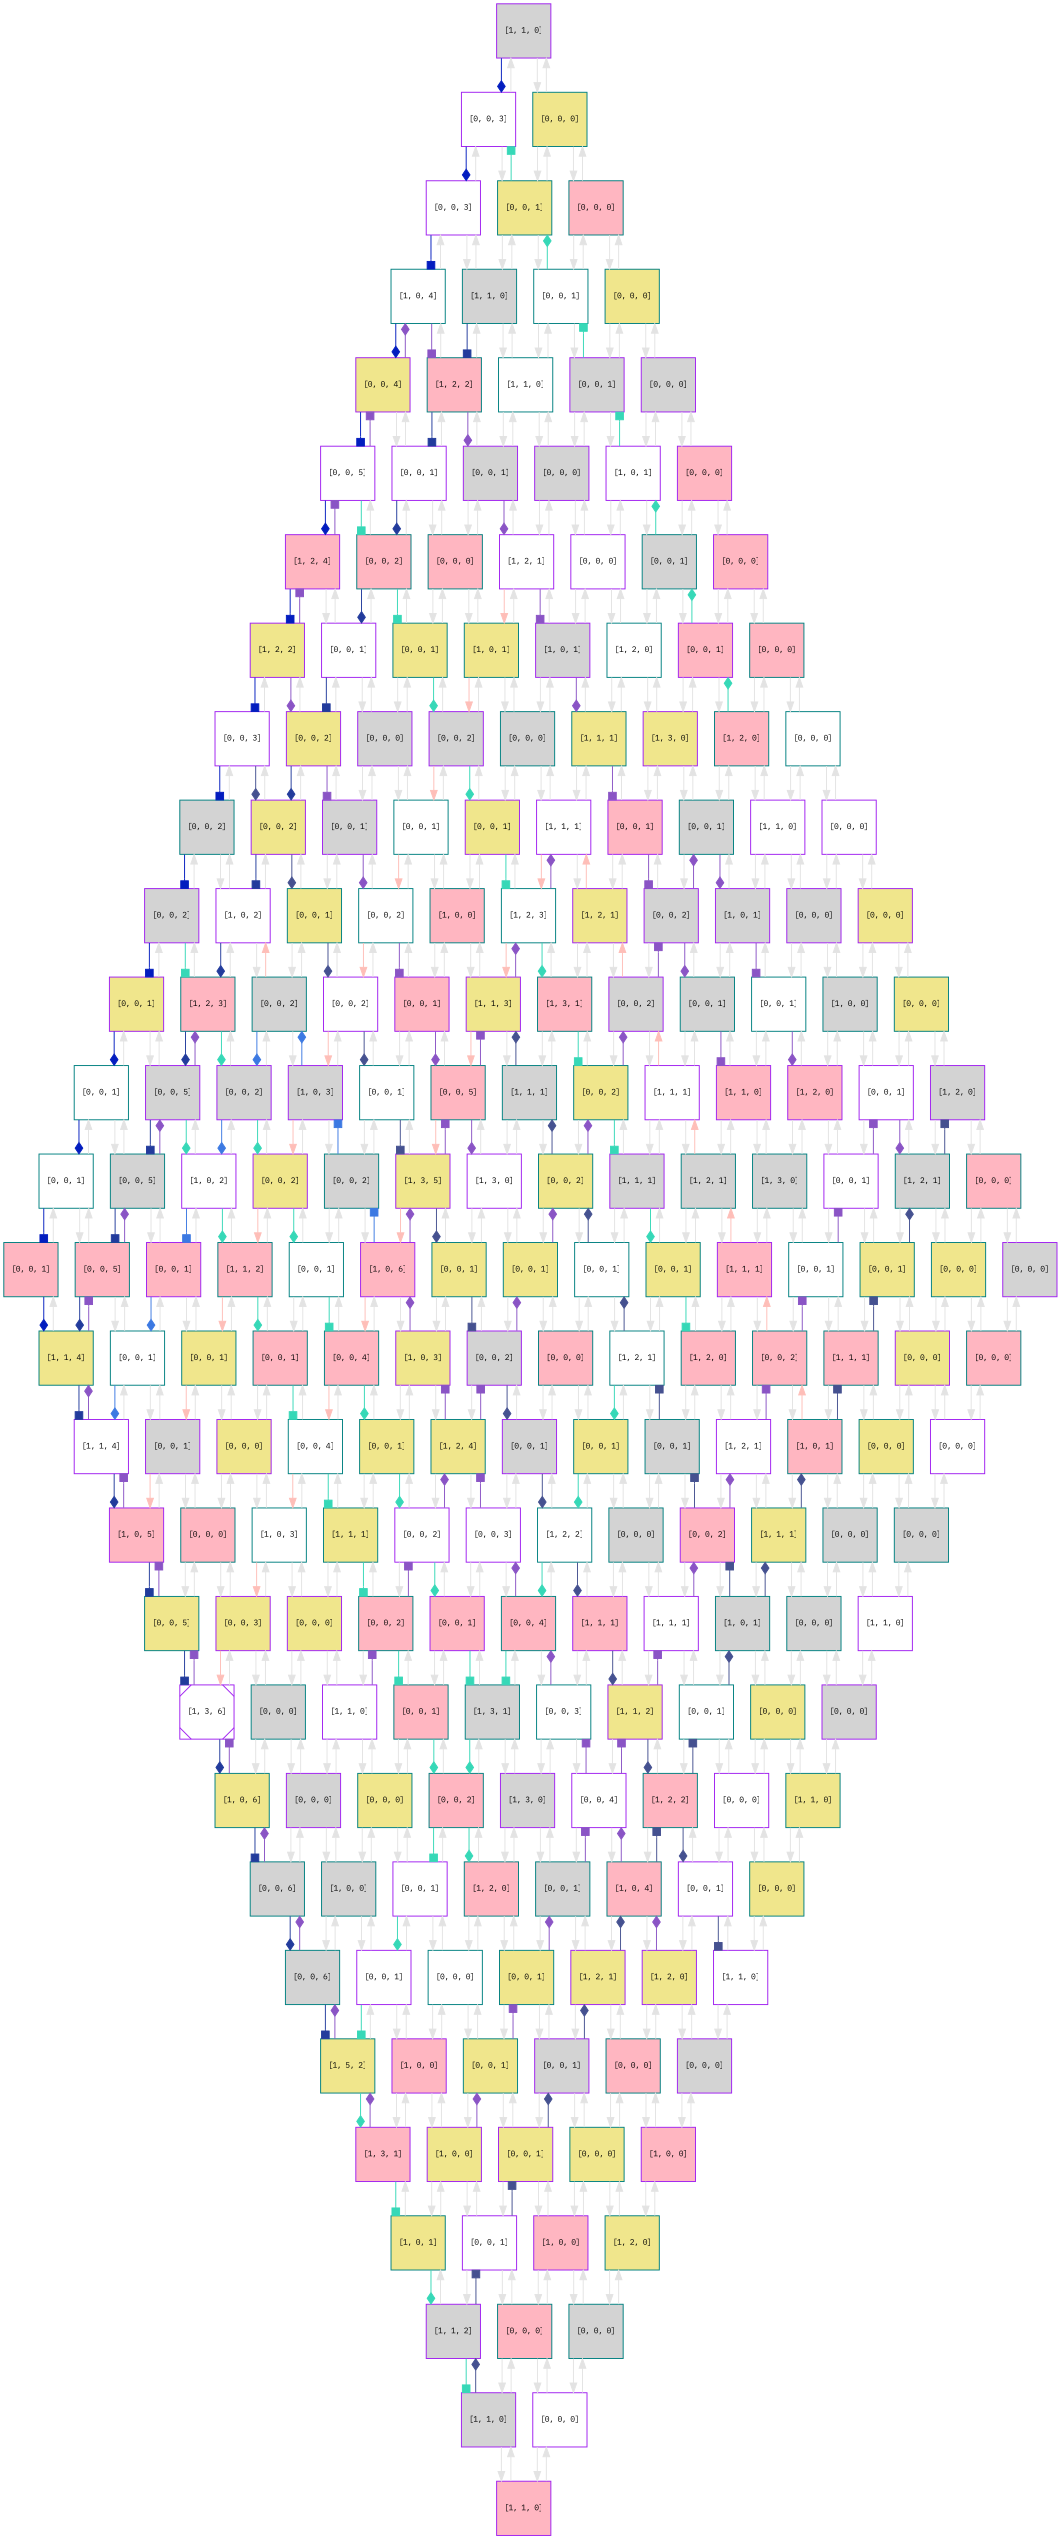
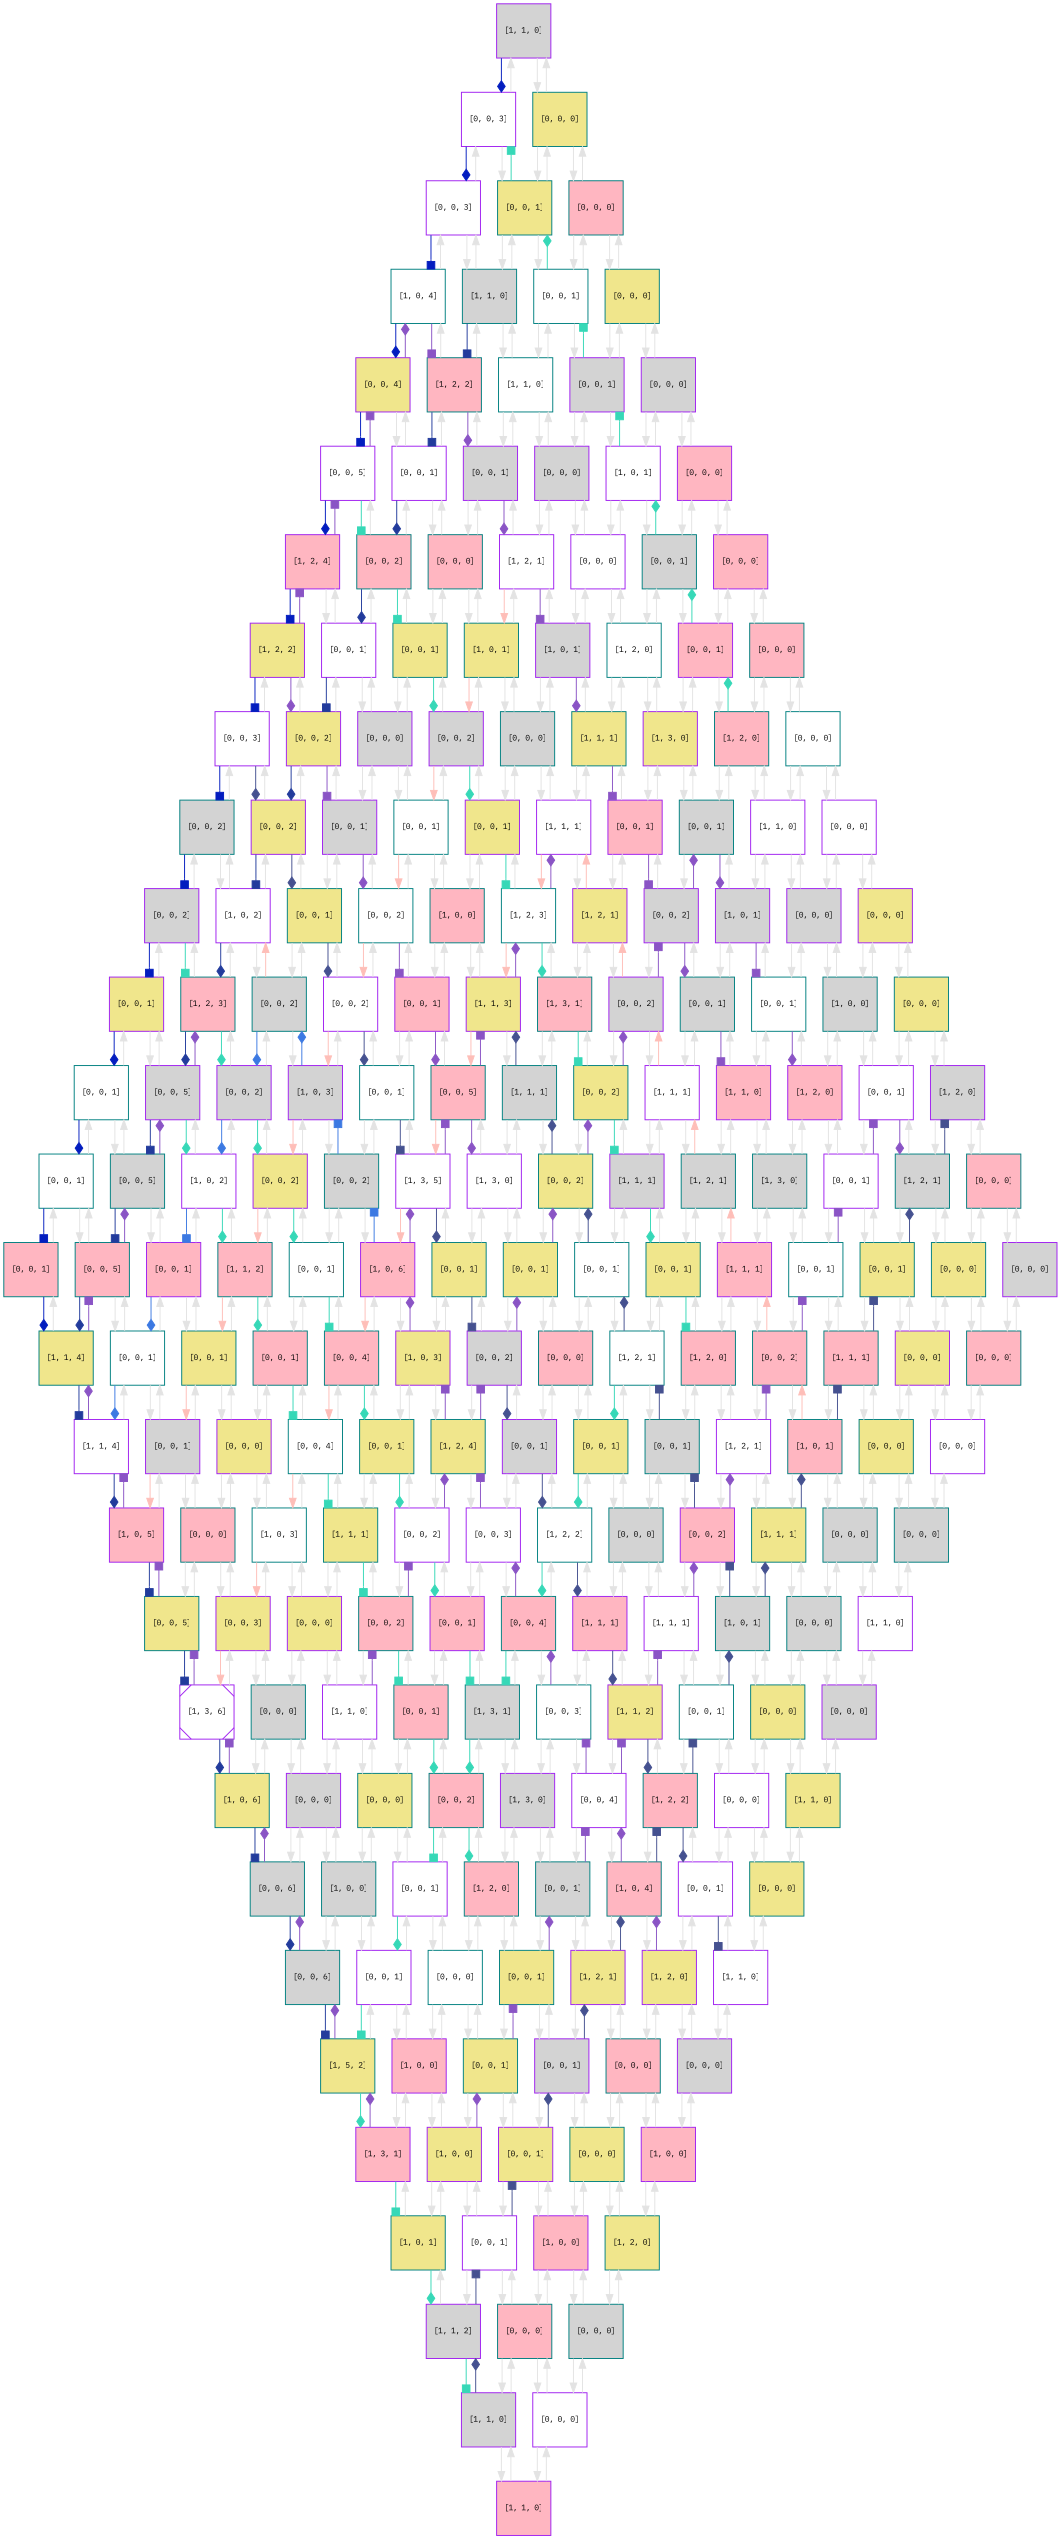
(423, 1181) -> (423, 1181)
